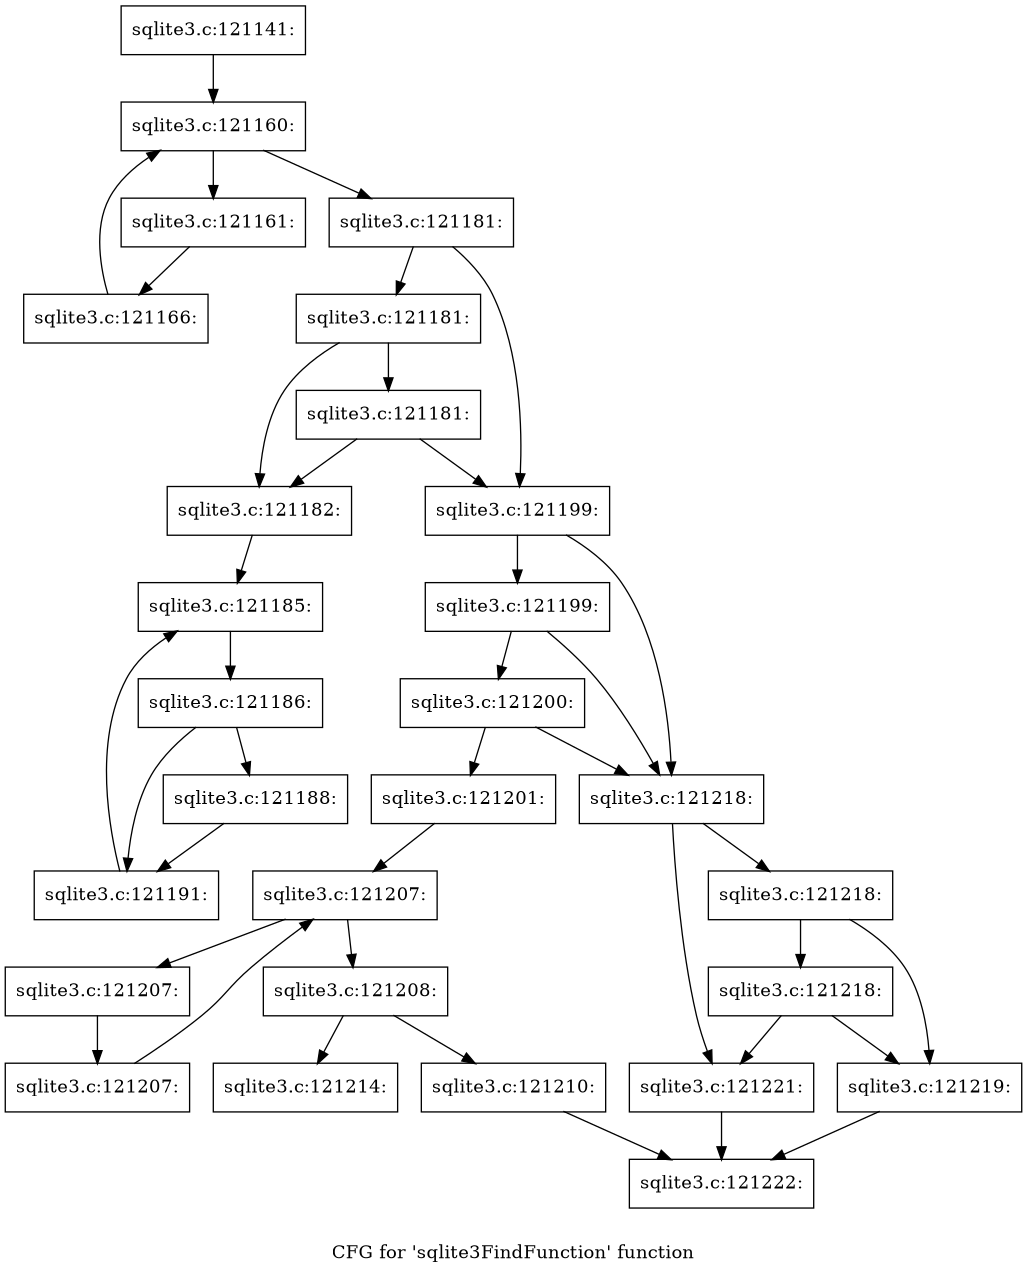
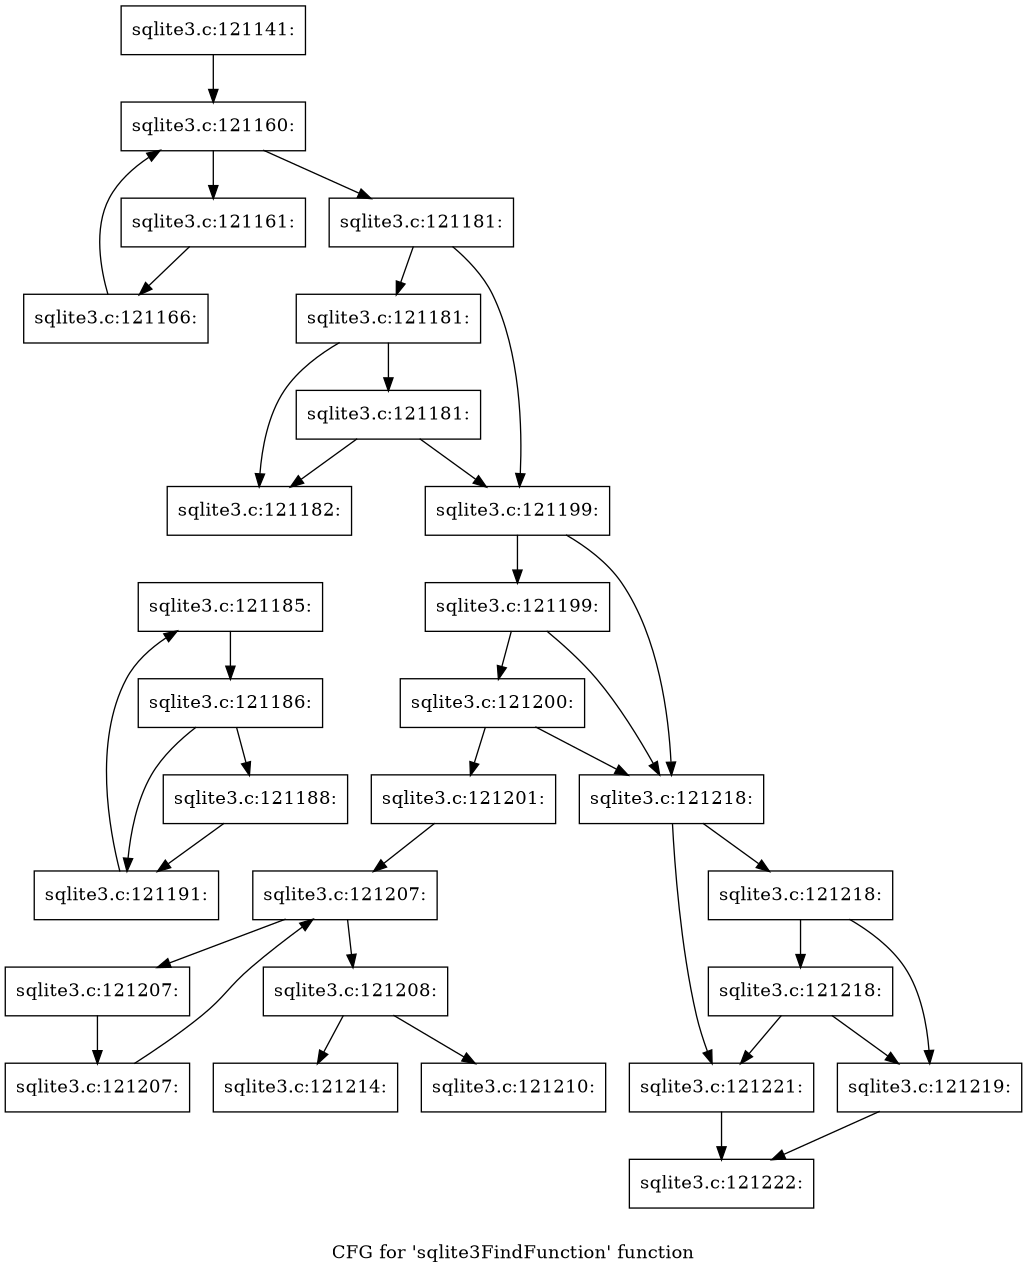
(247, 553) -> none
(611, 1133) -> none
